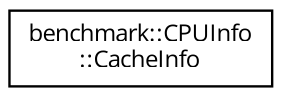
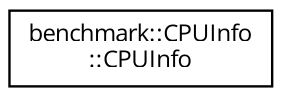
(141, 49) -> (141, 49)
